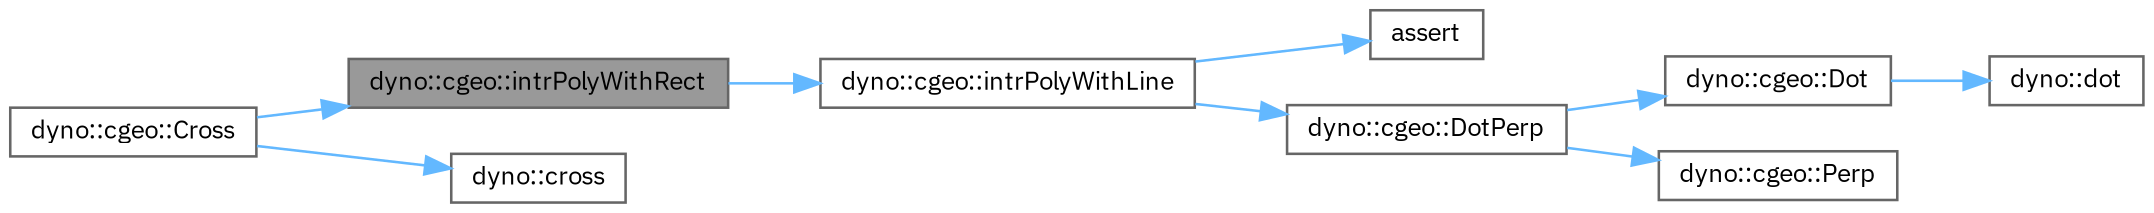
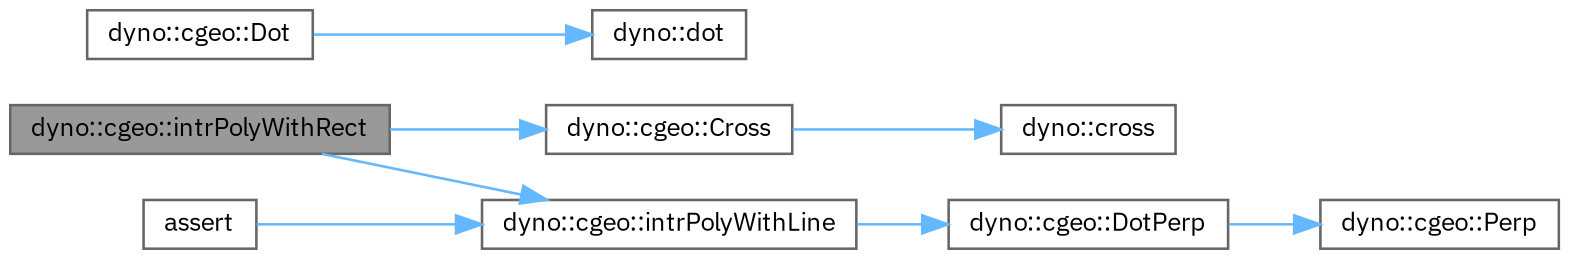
(1269, 53) -> (356, 224)
(1603, 105) -> none
(289, 113) -> (455, 129)
